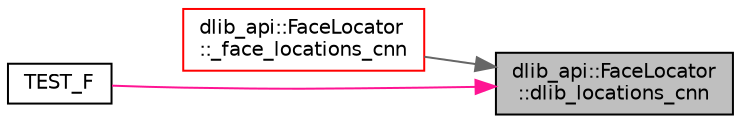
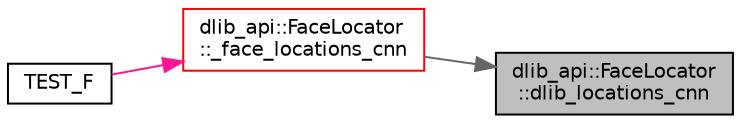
(294, 89) -> (137, 70)
